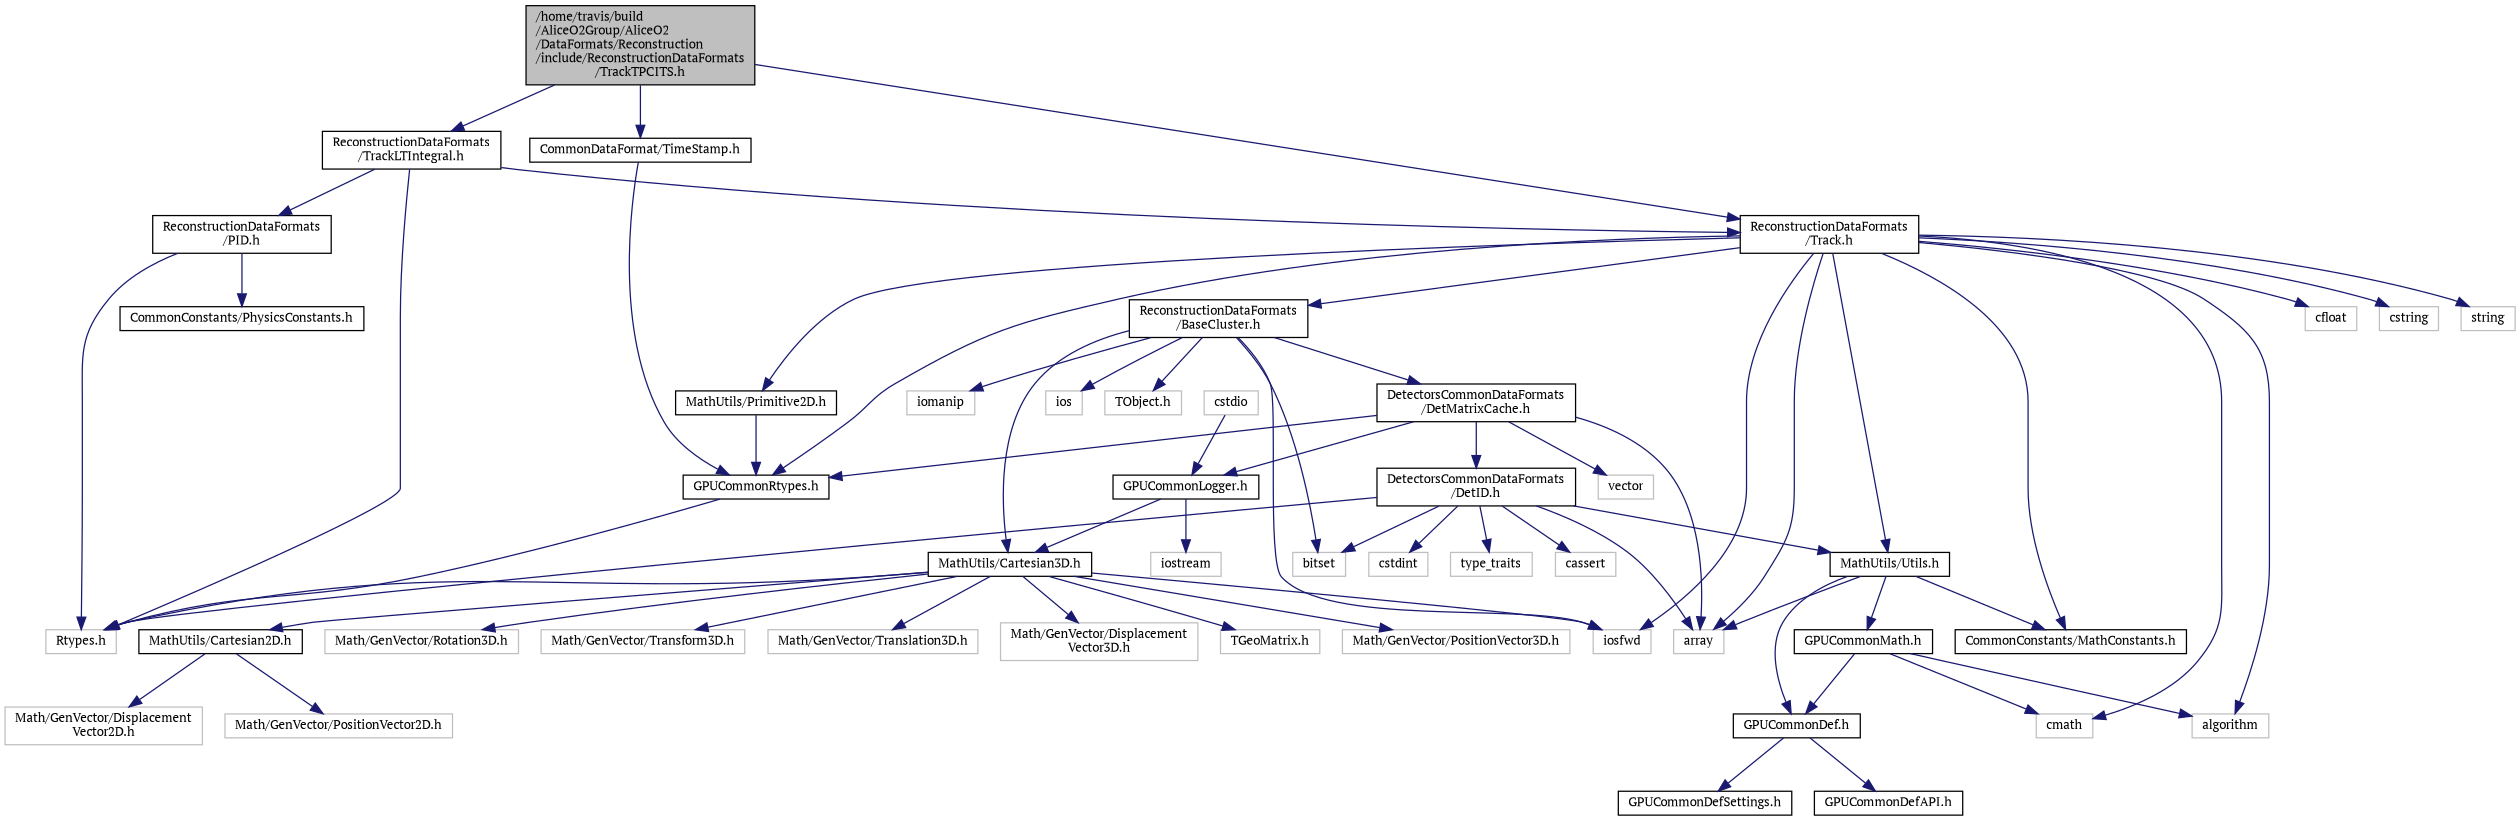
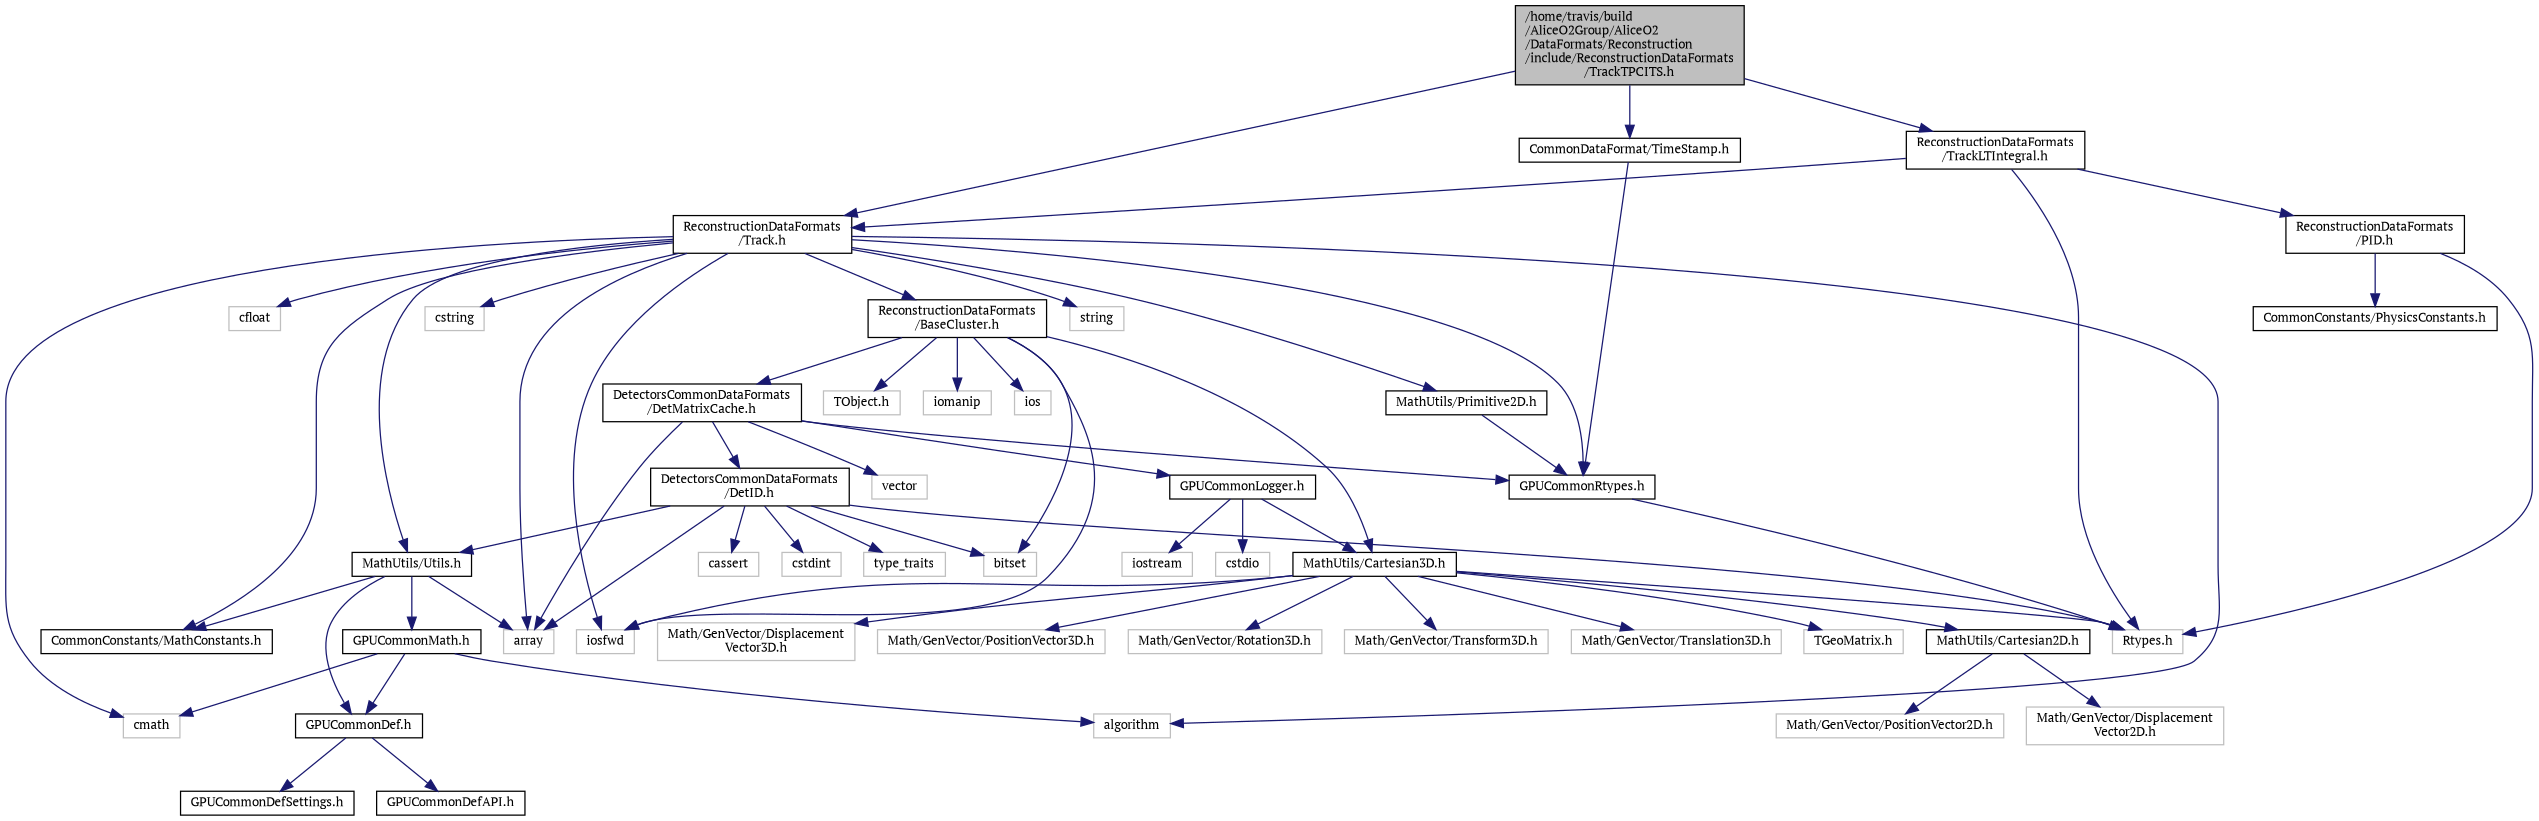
(1210, 443) -> (1243, 519)
